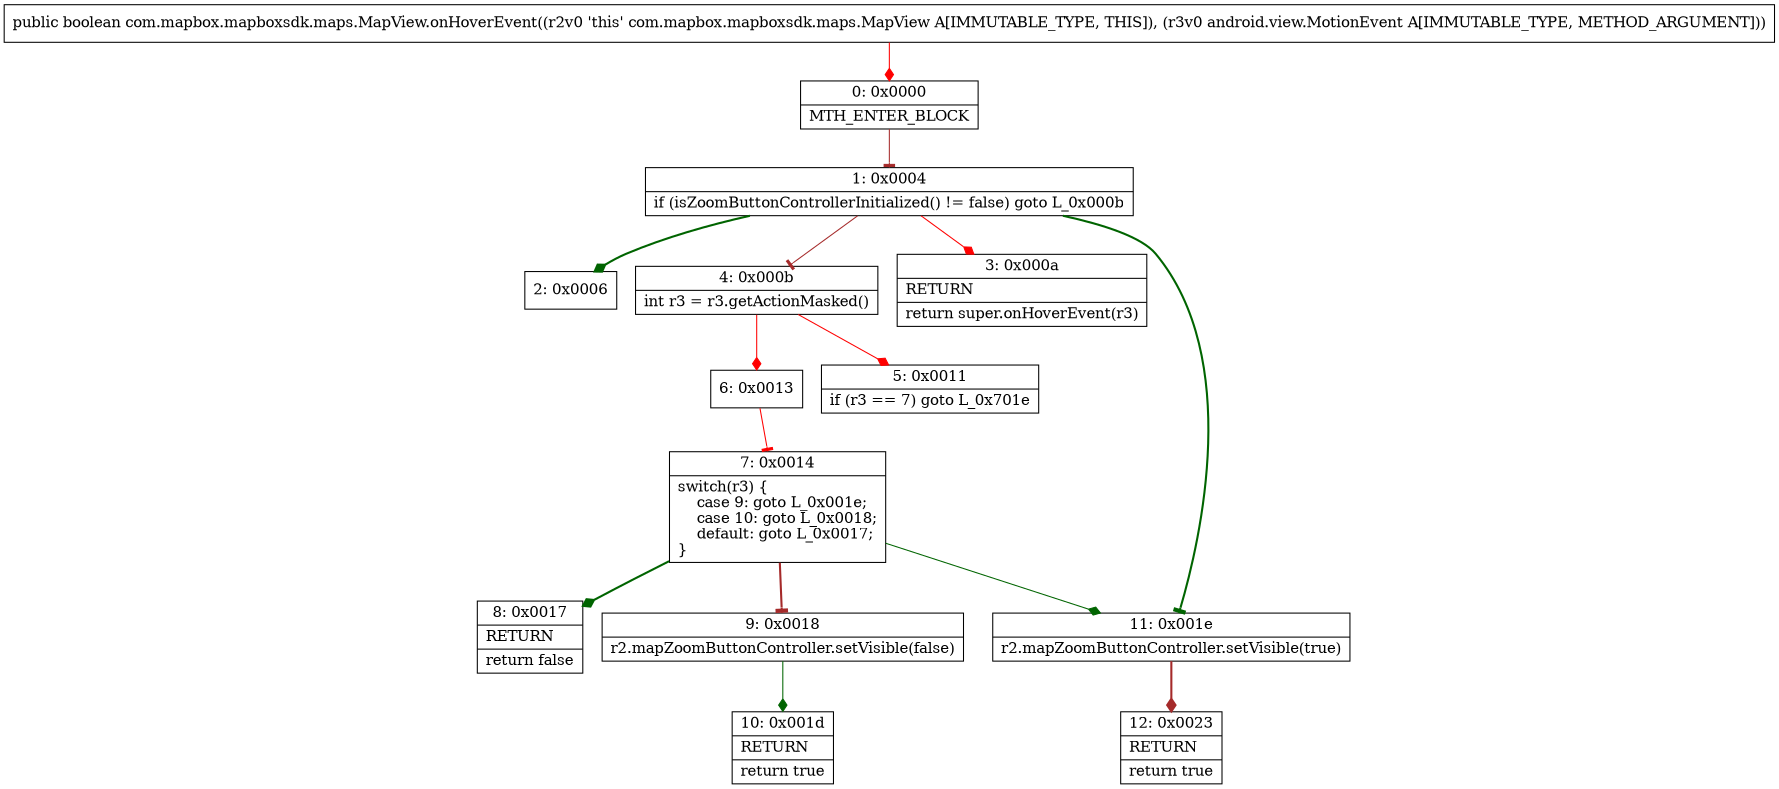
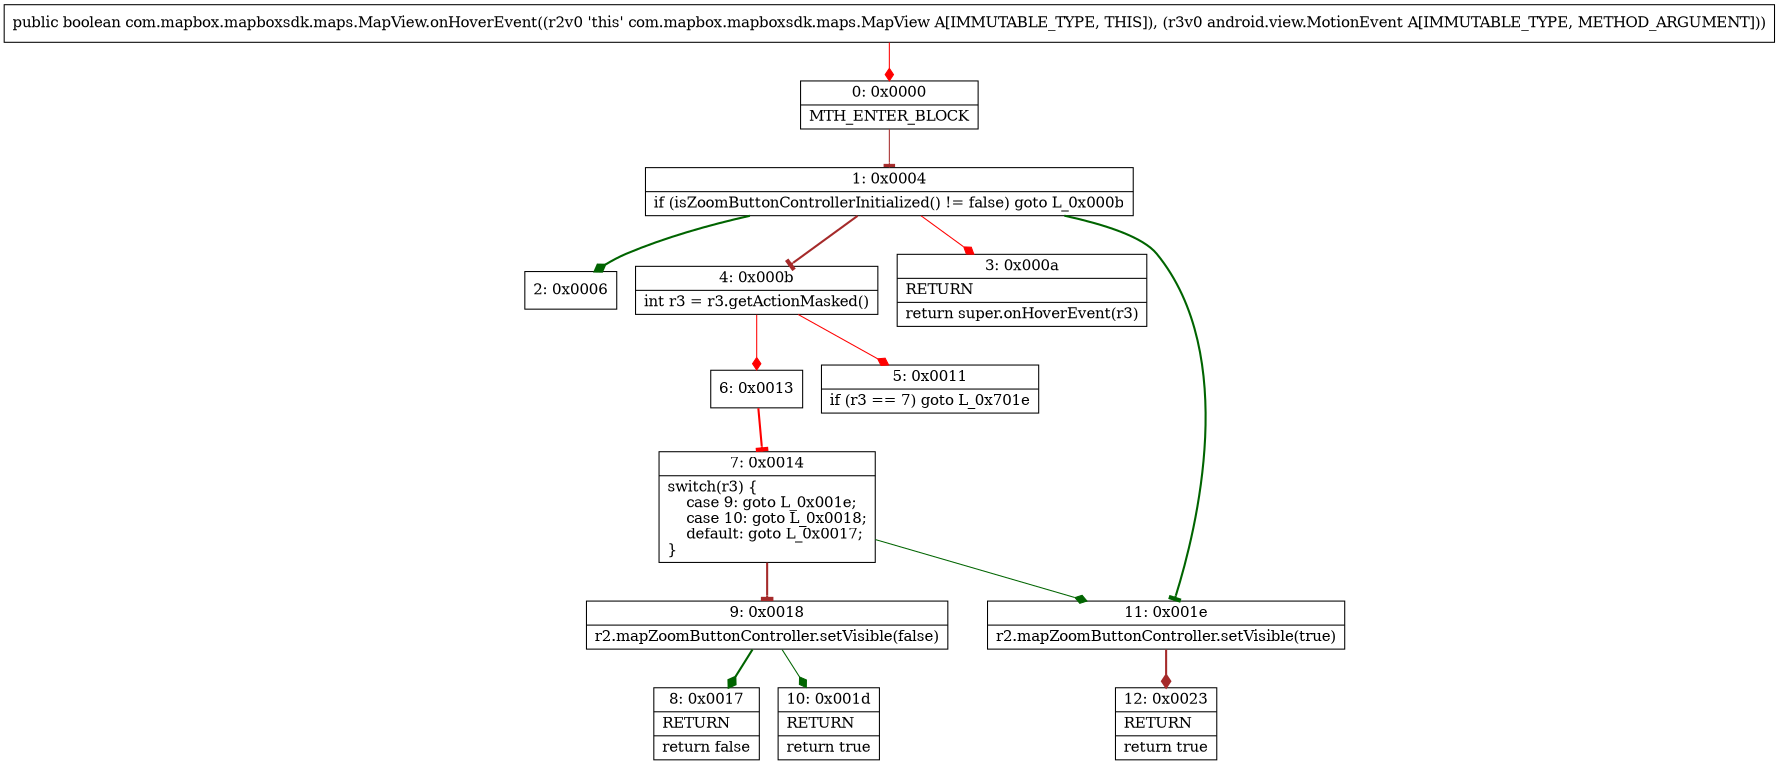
(825, 239) -> (825, 239)
(763, 427) -> (760, 427)
(632, 580) -> (744, 663)
